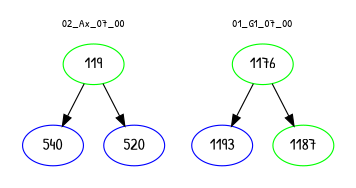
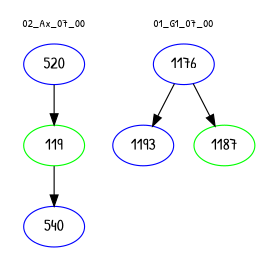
(263, 64) -> (184, 64)
(111, 100) -> (54, 99)
